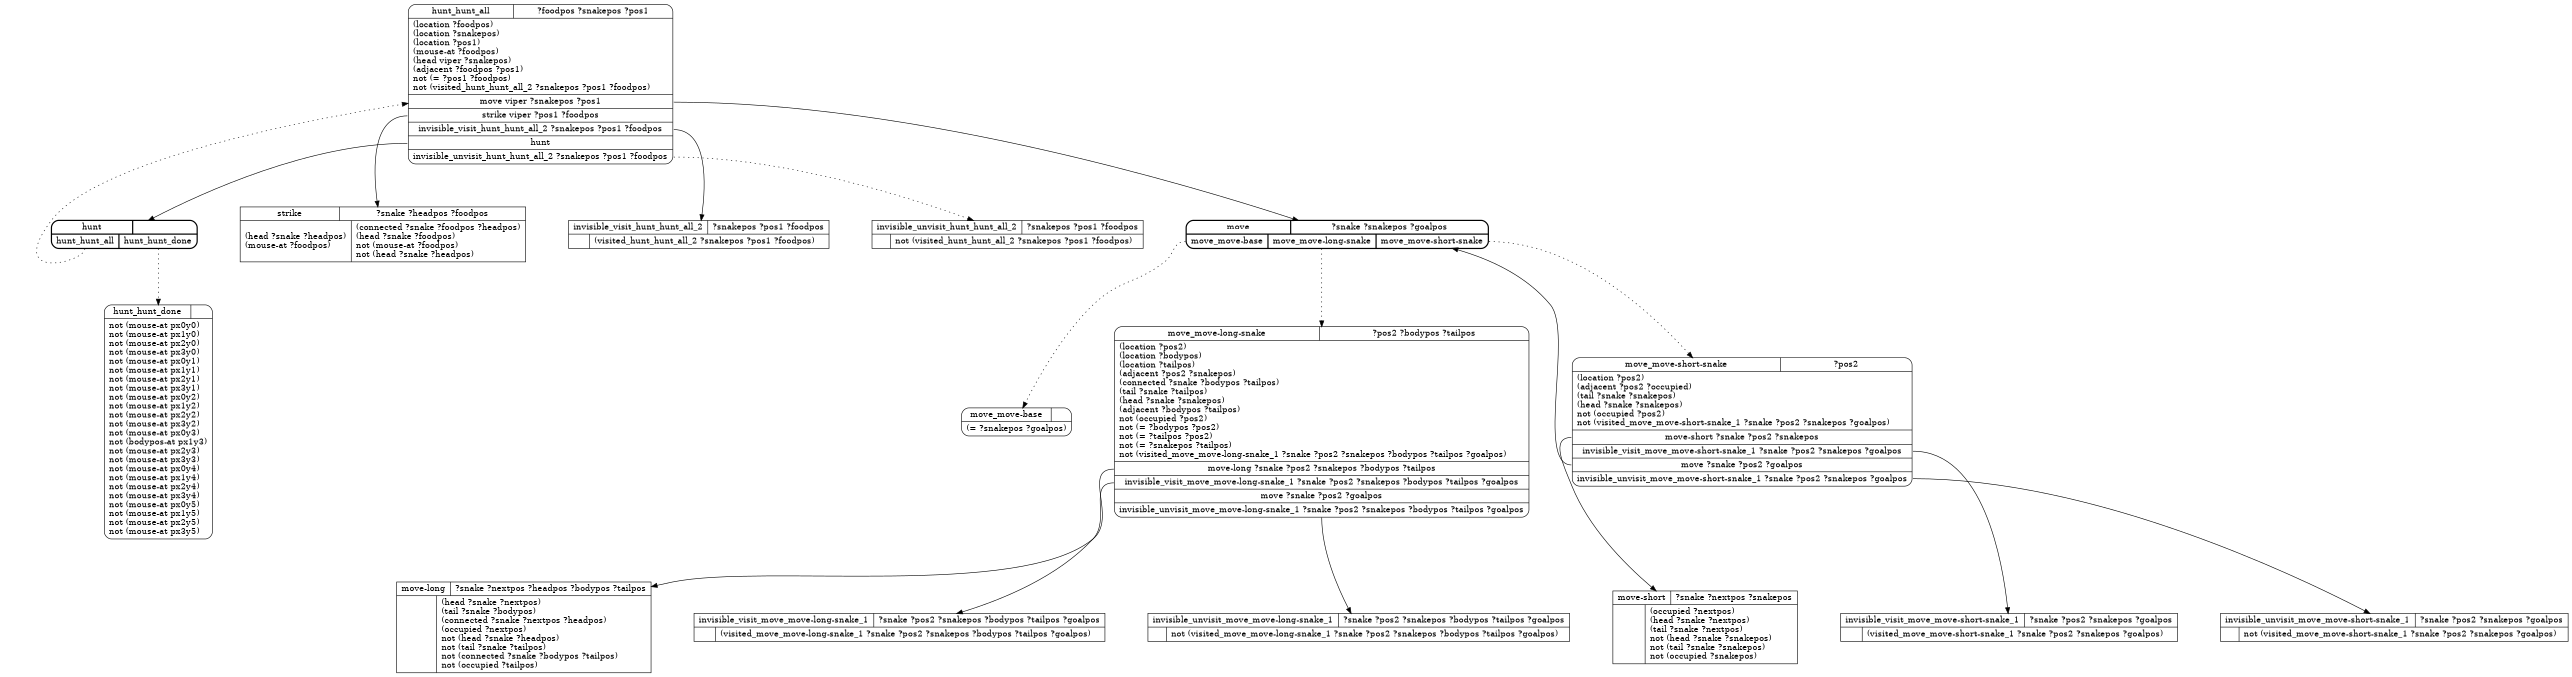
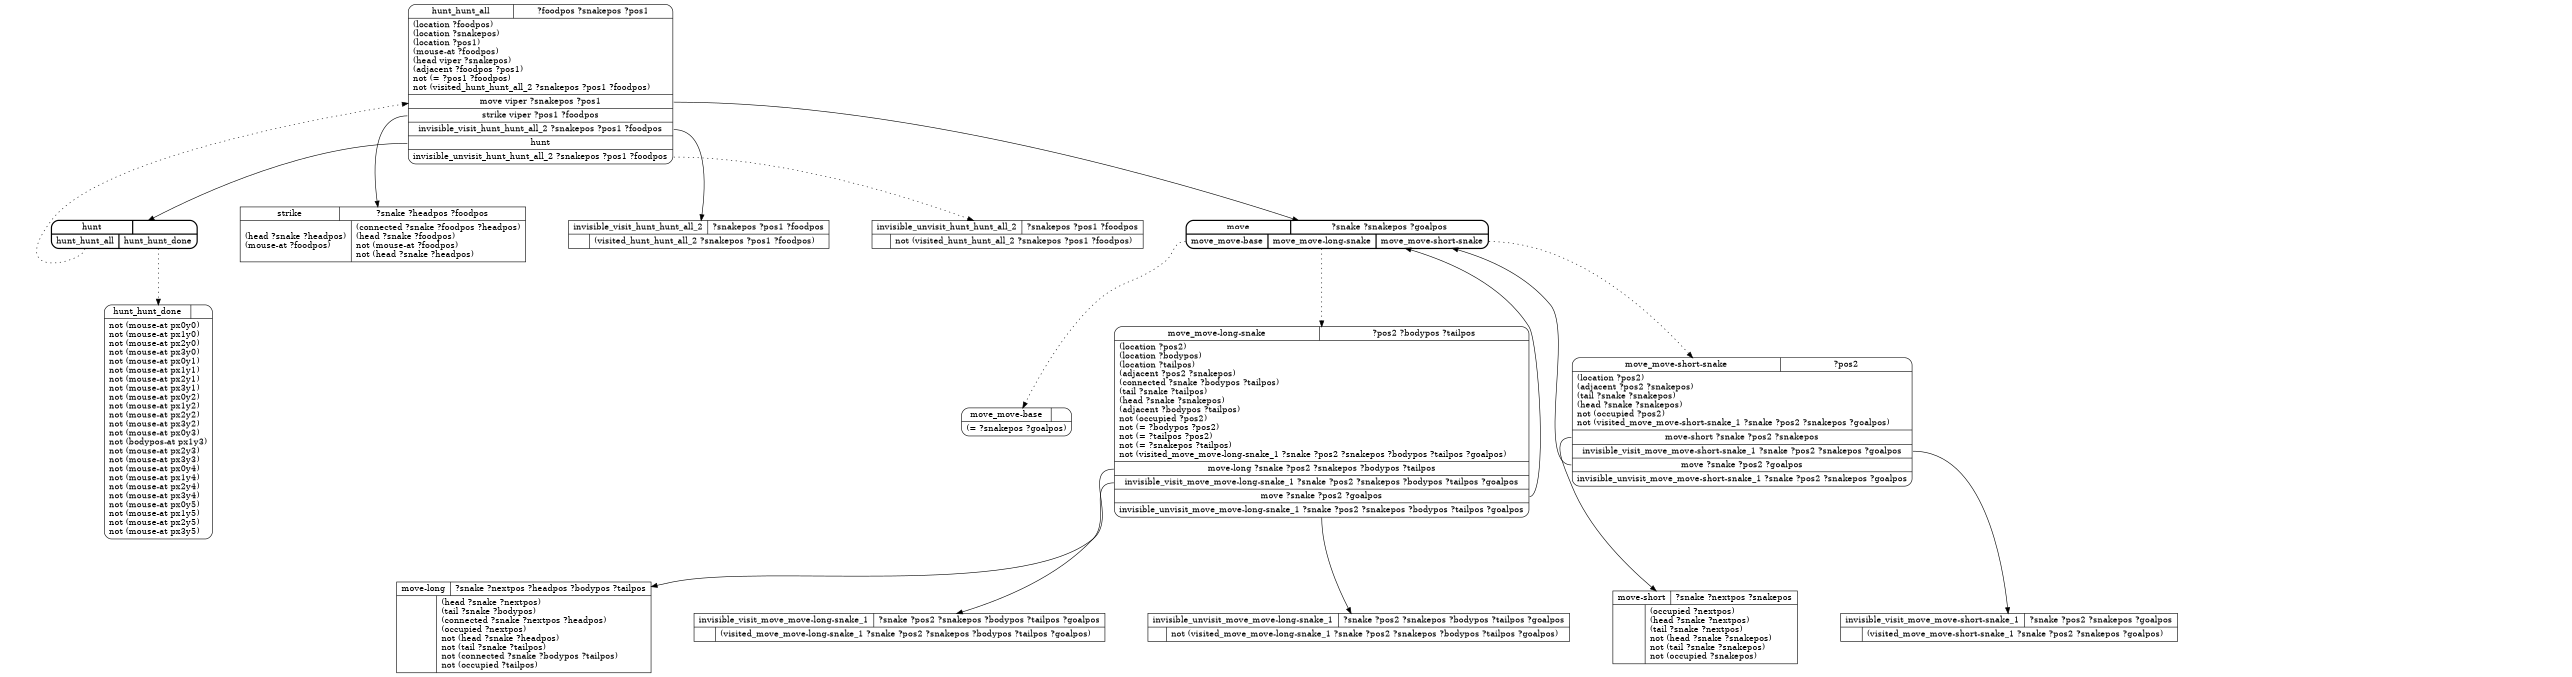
none -> (1533, 341)
(1635, 387) -> (1636, 387)
(2394, 627) -> none
